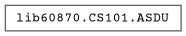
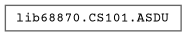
(93, 18) -> (93, 18)
